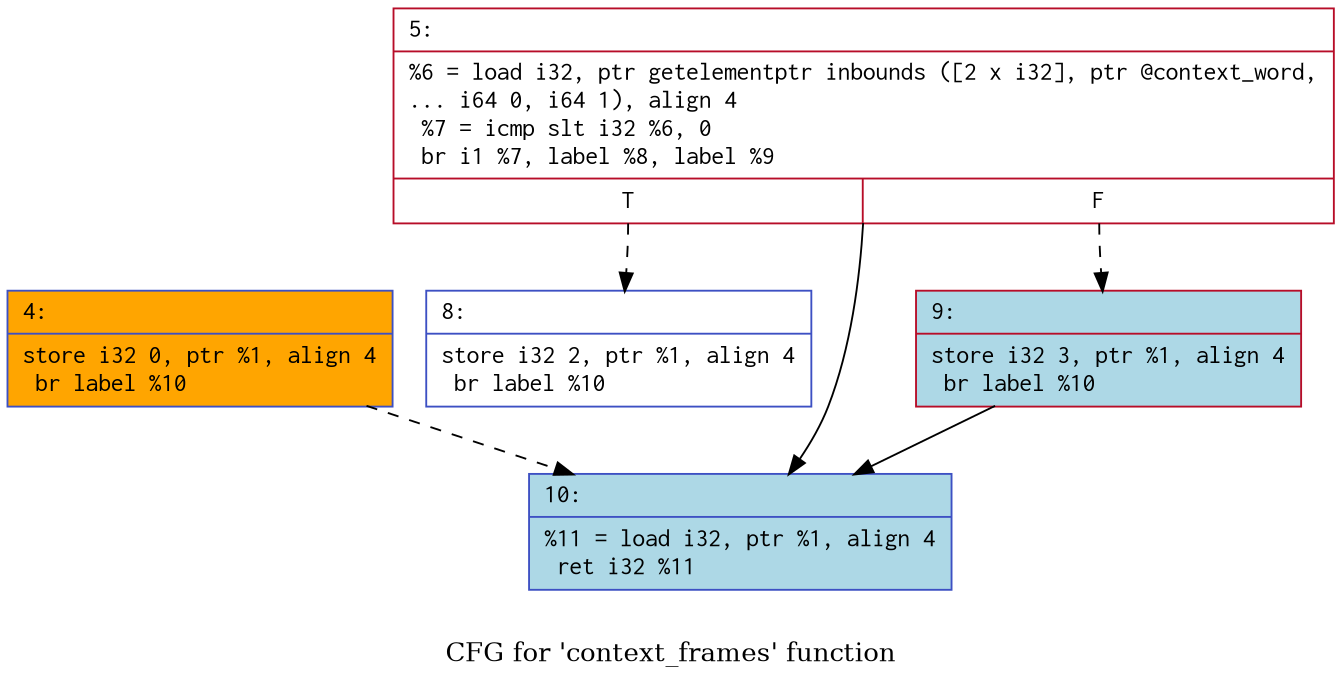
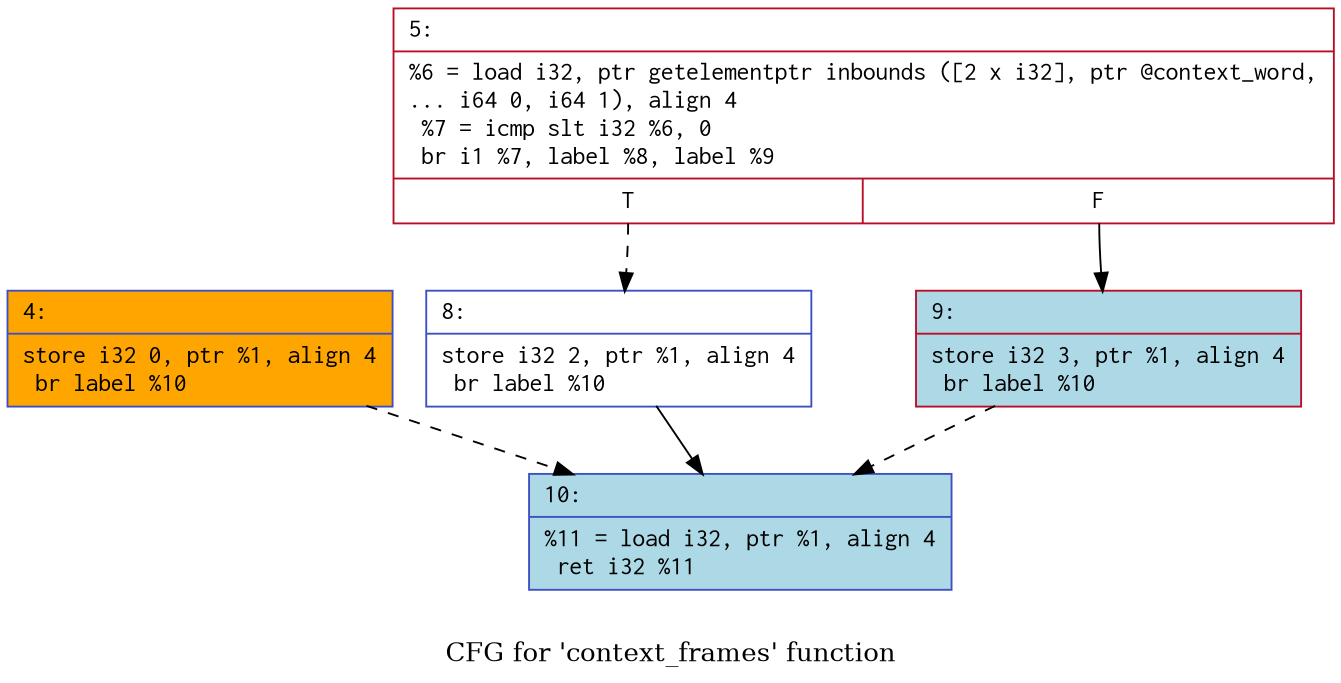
(1100, 248) -> (1100, 248)
(847, 345) -> (674, 432)
(933, 436) -> (933, 436)
